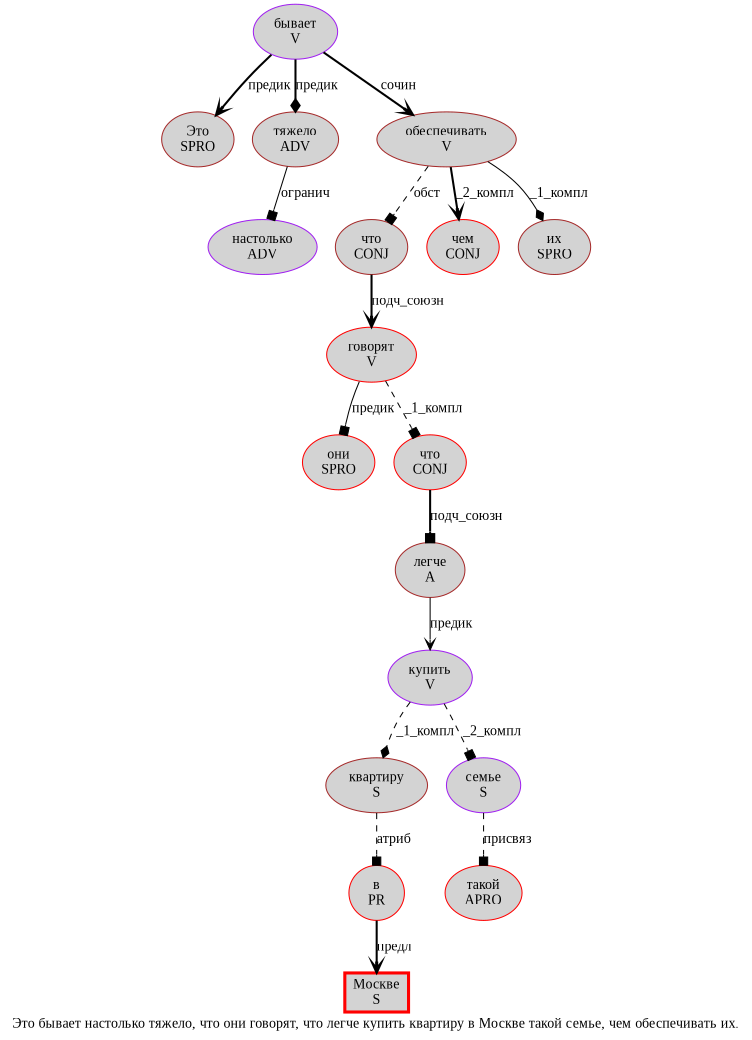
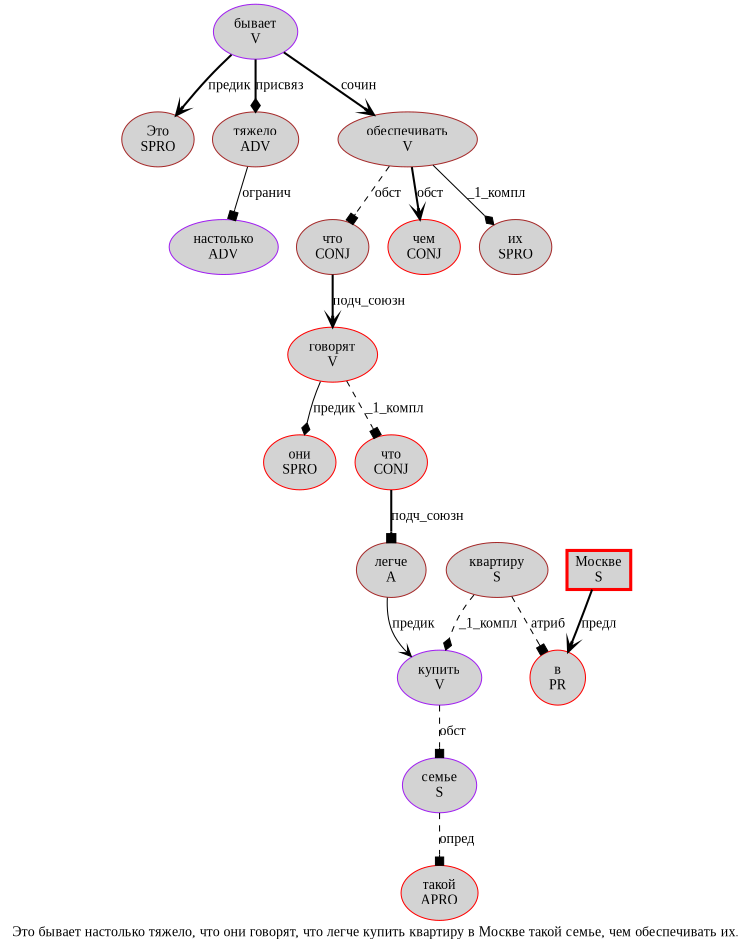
(317, 86) -> (280, 86)
(485, 193) -> (430, 193)
(351, 403) -> (313, 402)
(397, 723) -> (460, 615)
(492, 731) -> (453, 731)
(508, 839) -> (457, 839)
(377, 942) -> (582, 616)
